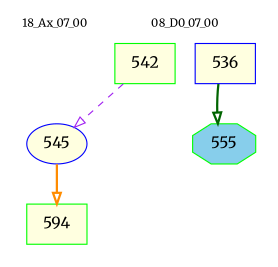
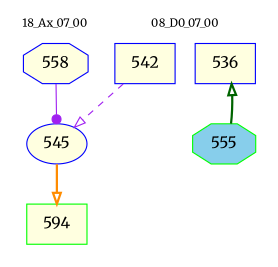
none -> (56, 64)
(145, 64) -> (145, 64)
(217, 98) -> (232, 109)
